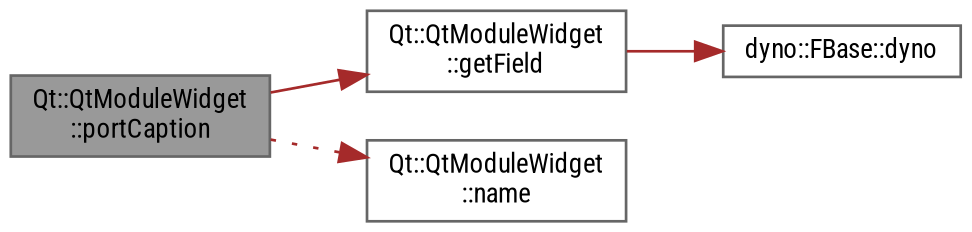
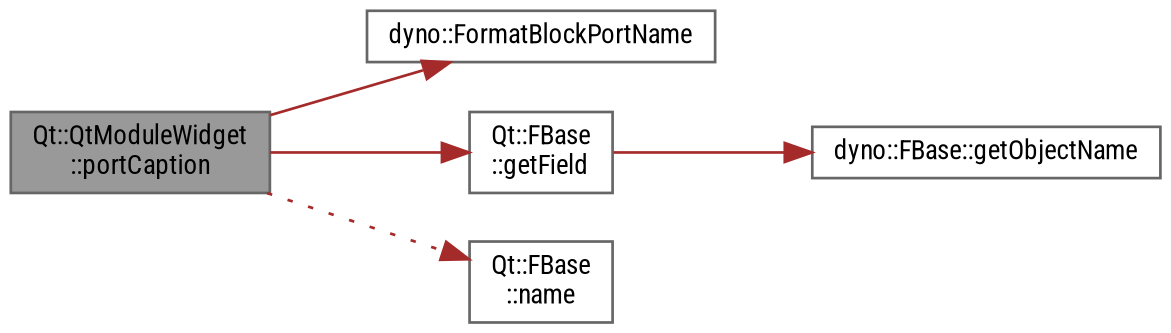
none -> (541, 36)
(497, 51) -> (541, 152)
(842, 51) -> (986, 152)
(497, 181) -> (541, 282)
